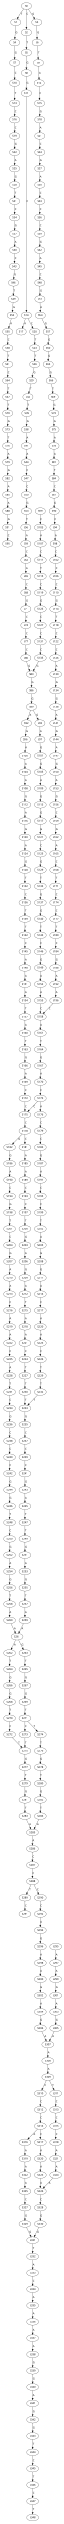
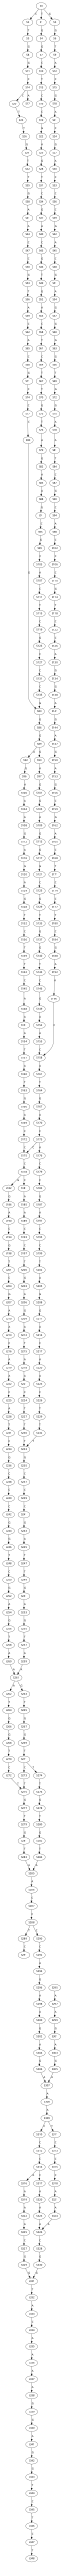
none -> (40, 539)
